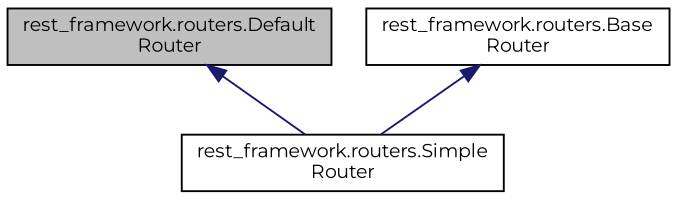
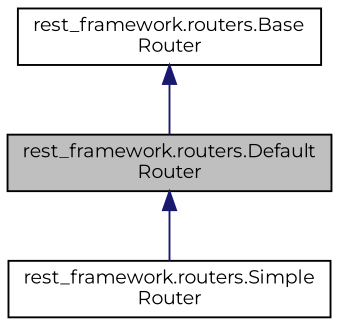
(422, 105) -> (170, 110)
